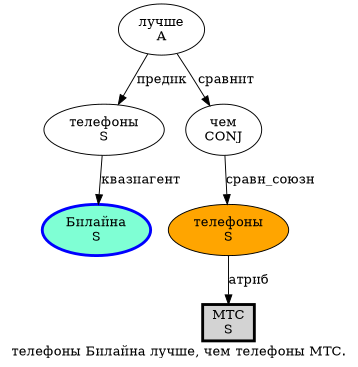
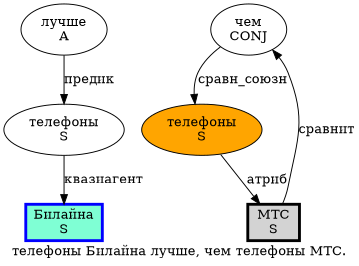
(191, 76) -> (299, 130)
(96, 230) -> (64, 222)
